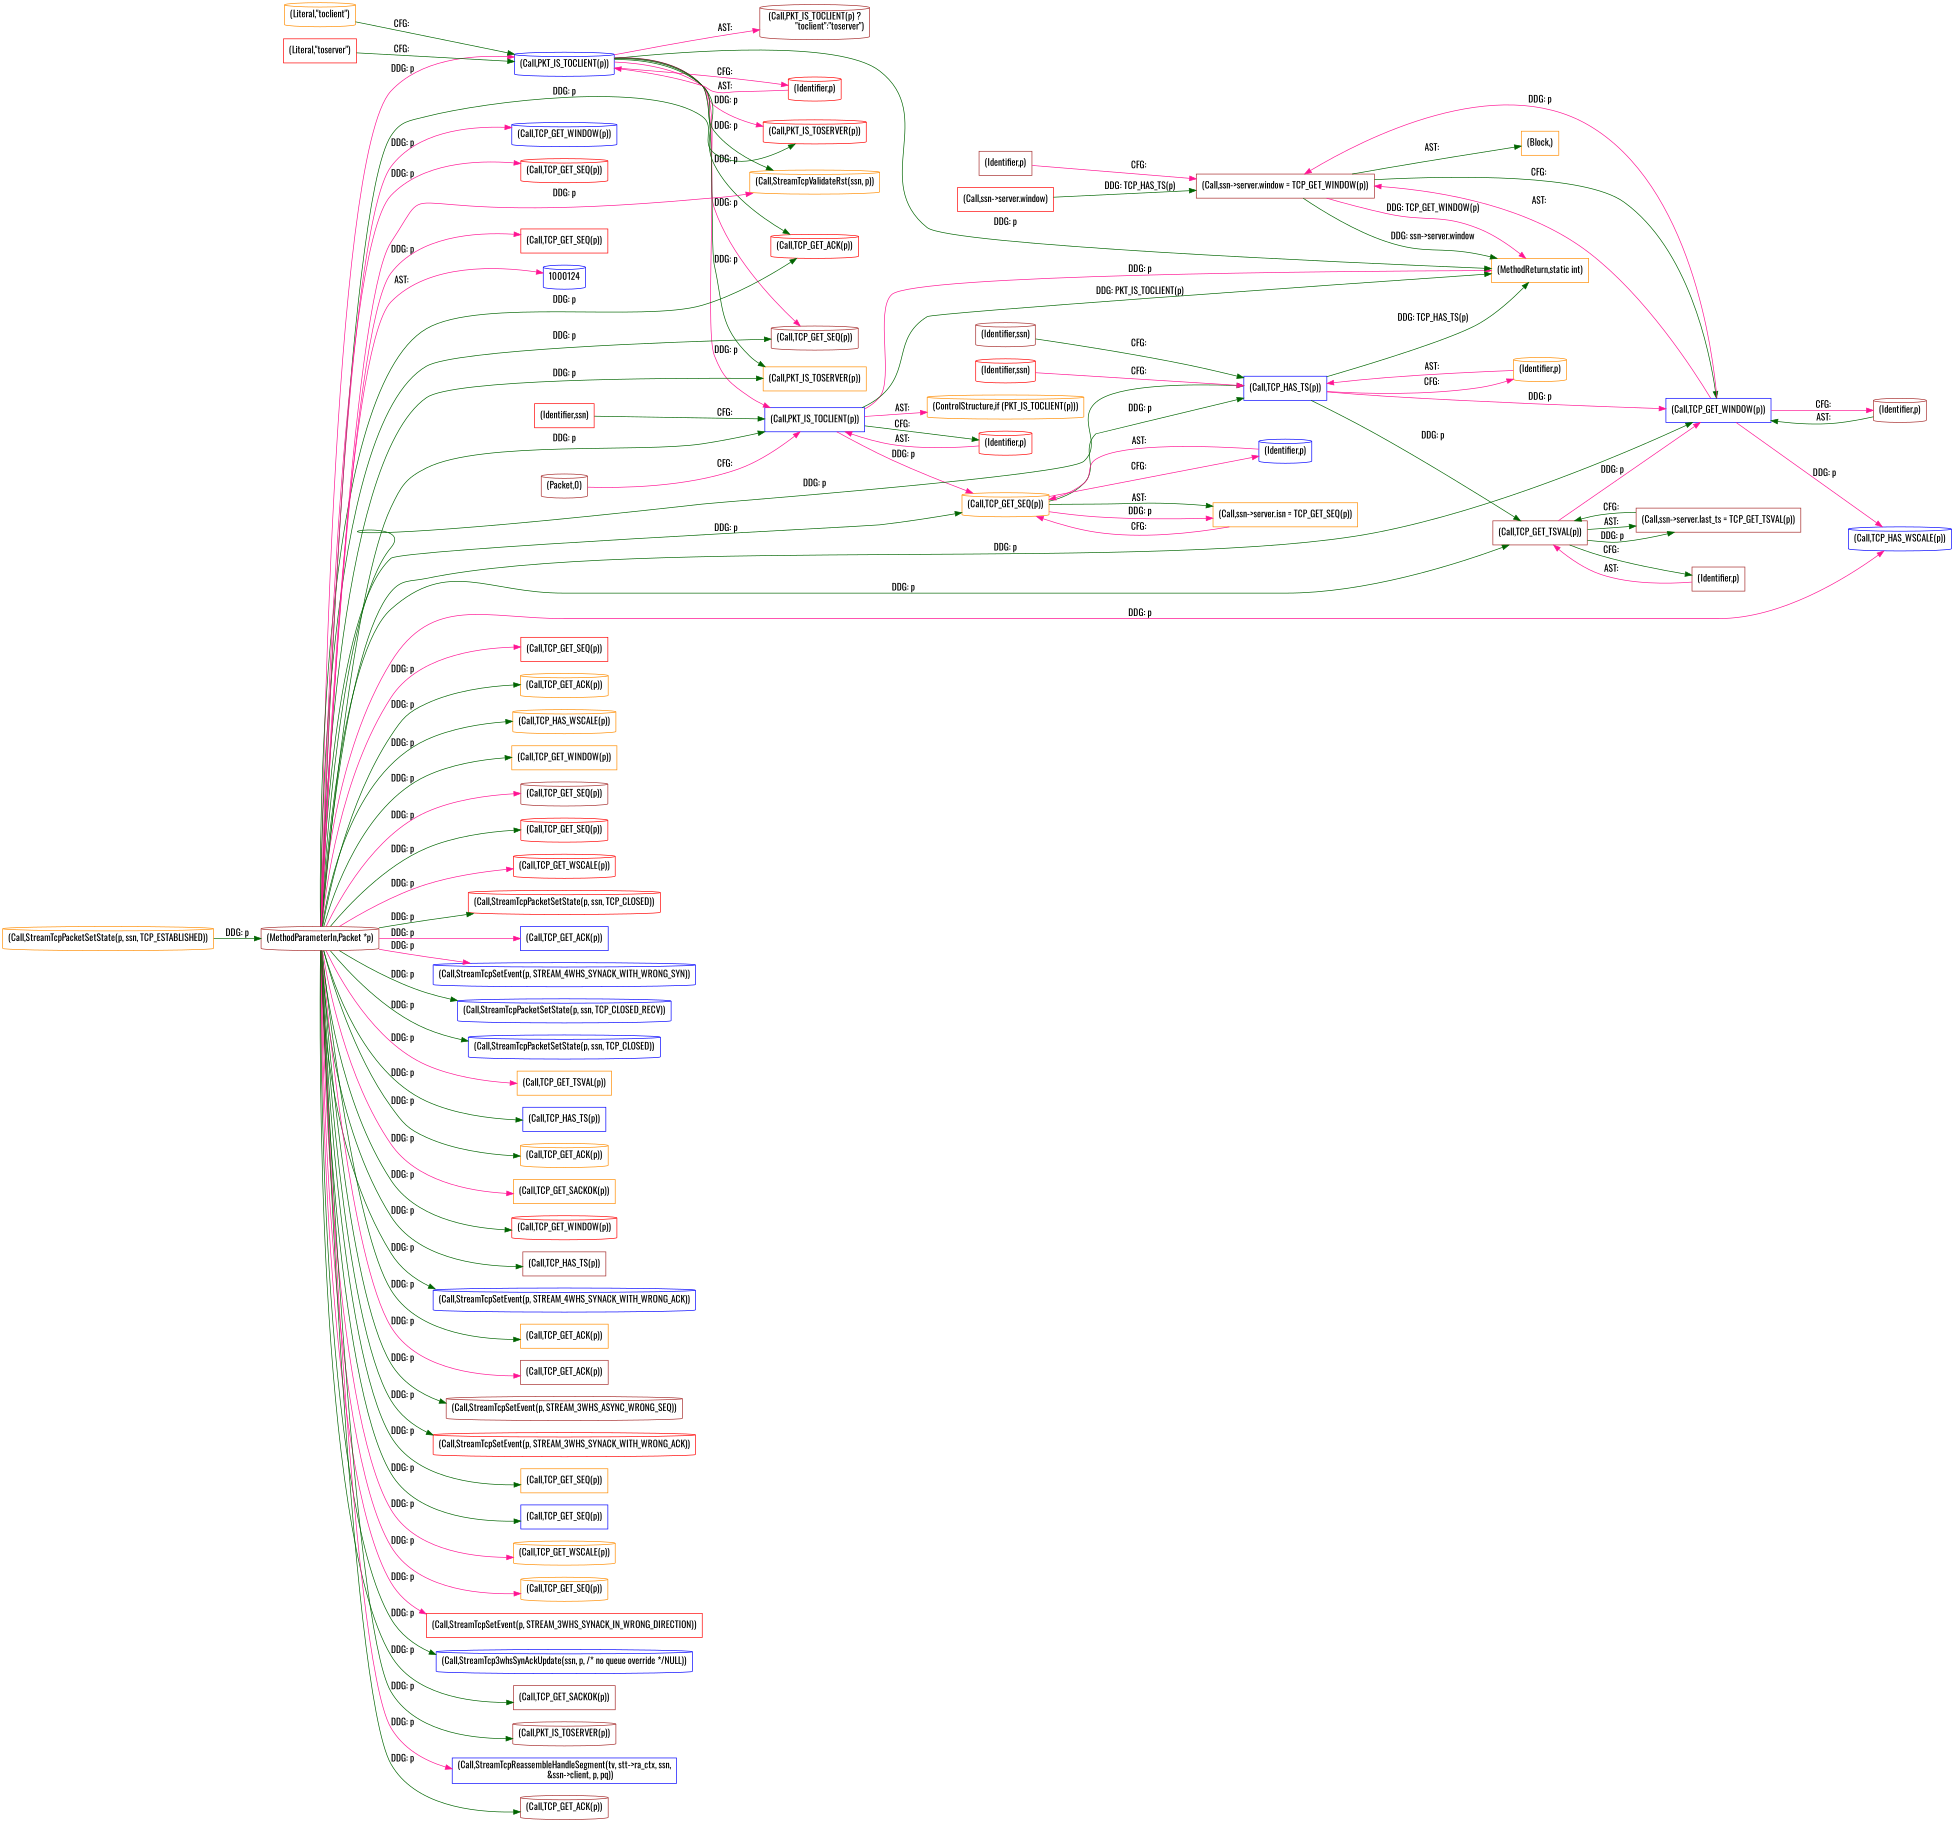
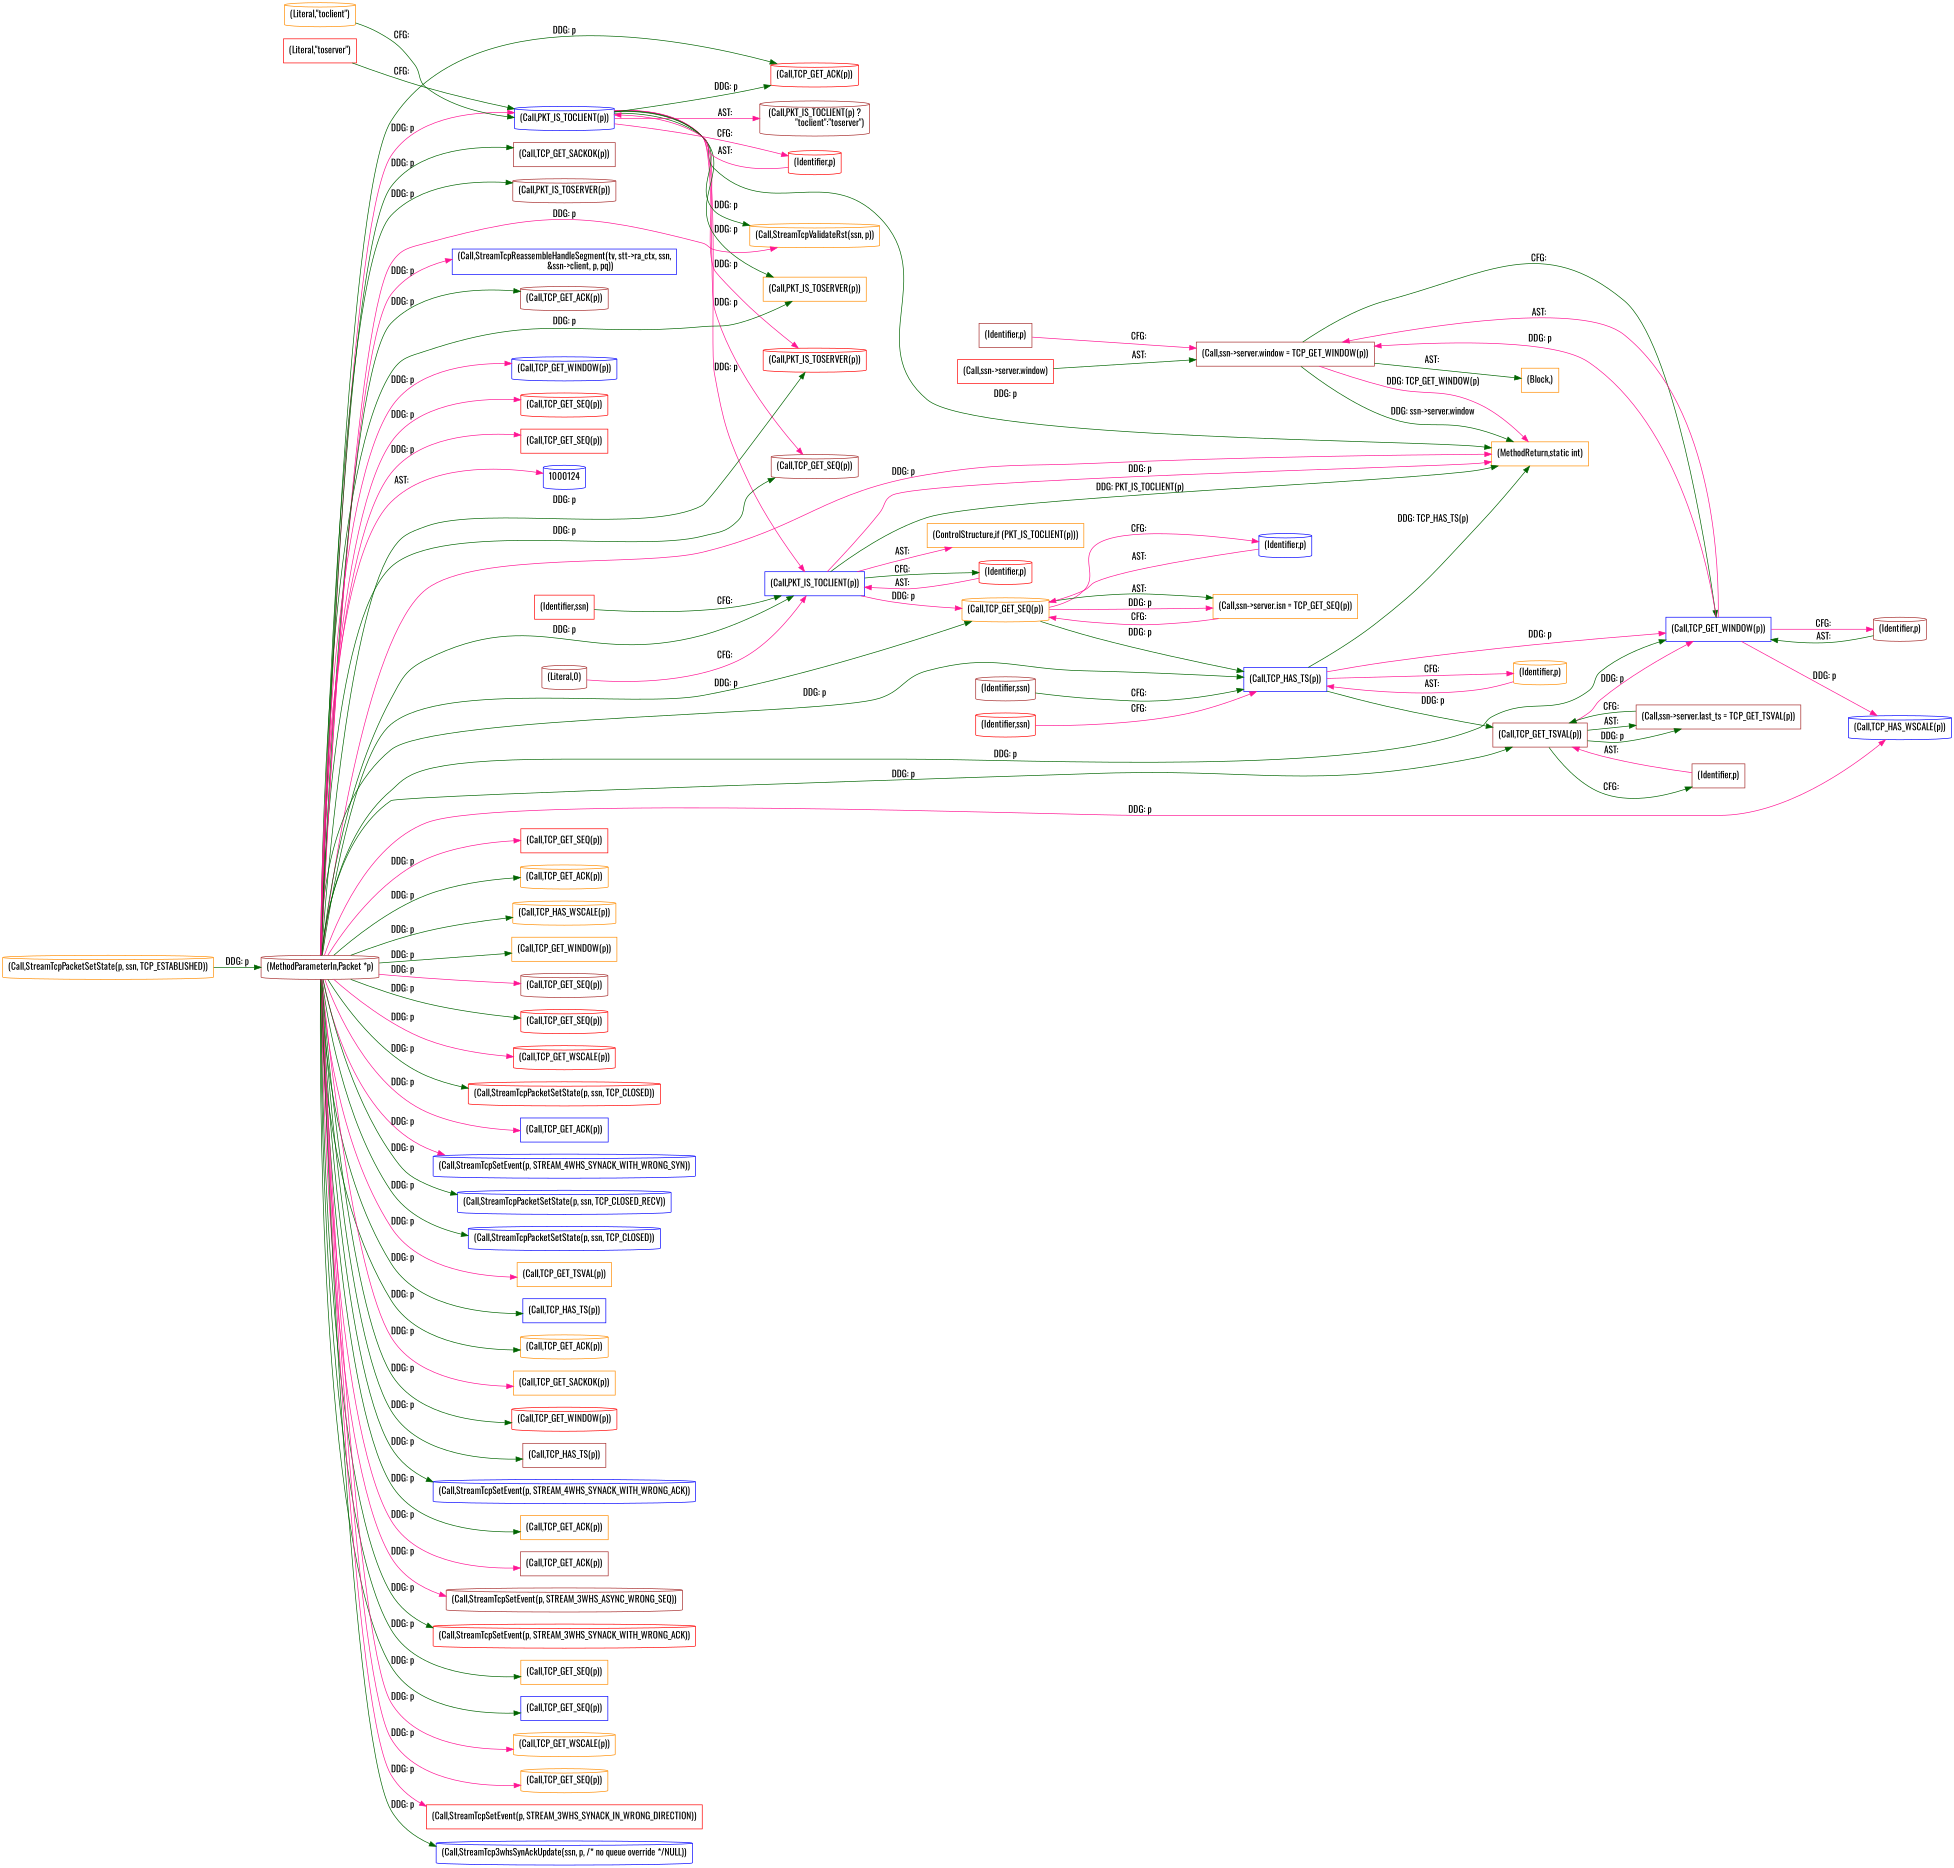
(1140, 186) -> (1140, 356)
(1006, 407) -> (1006, 536)
(564, 486) -> (564, 677)
none -> (765, 532)
(347, 1191) -> (357, 1447)
